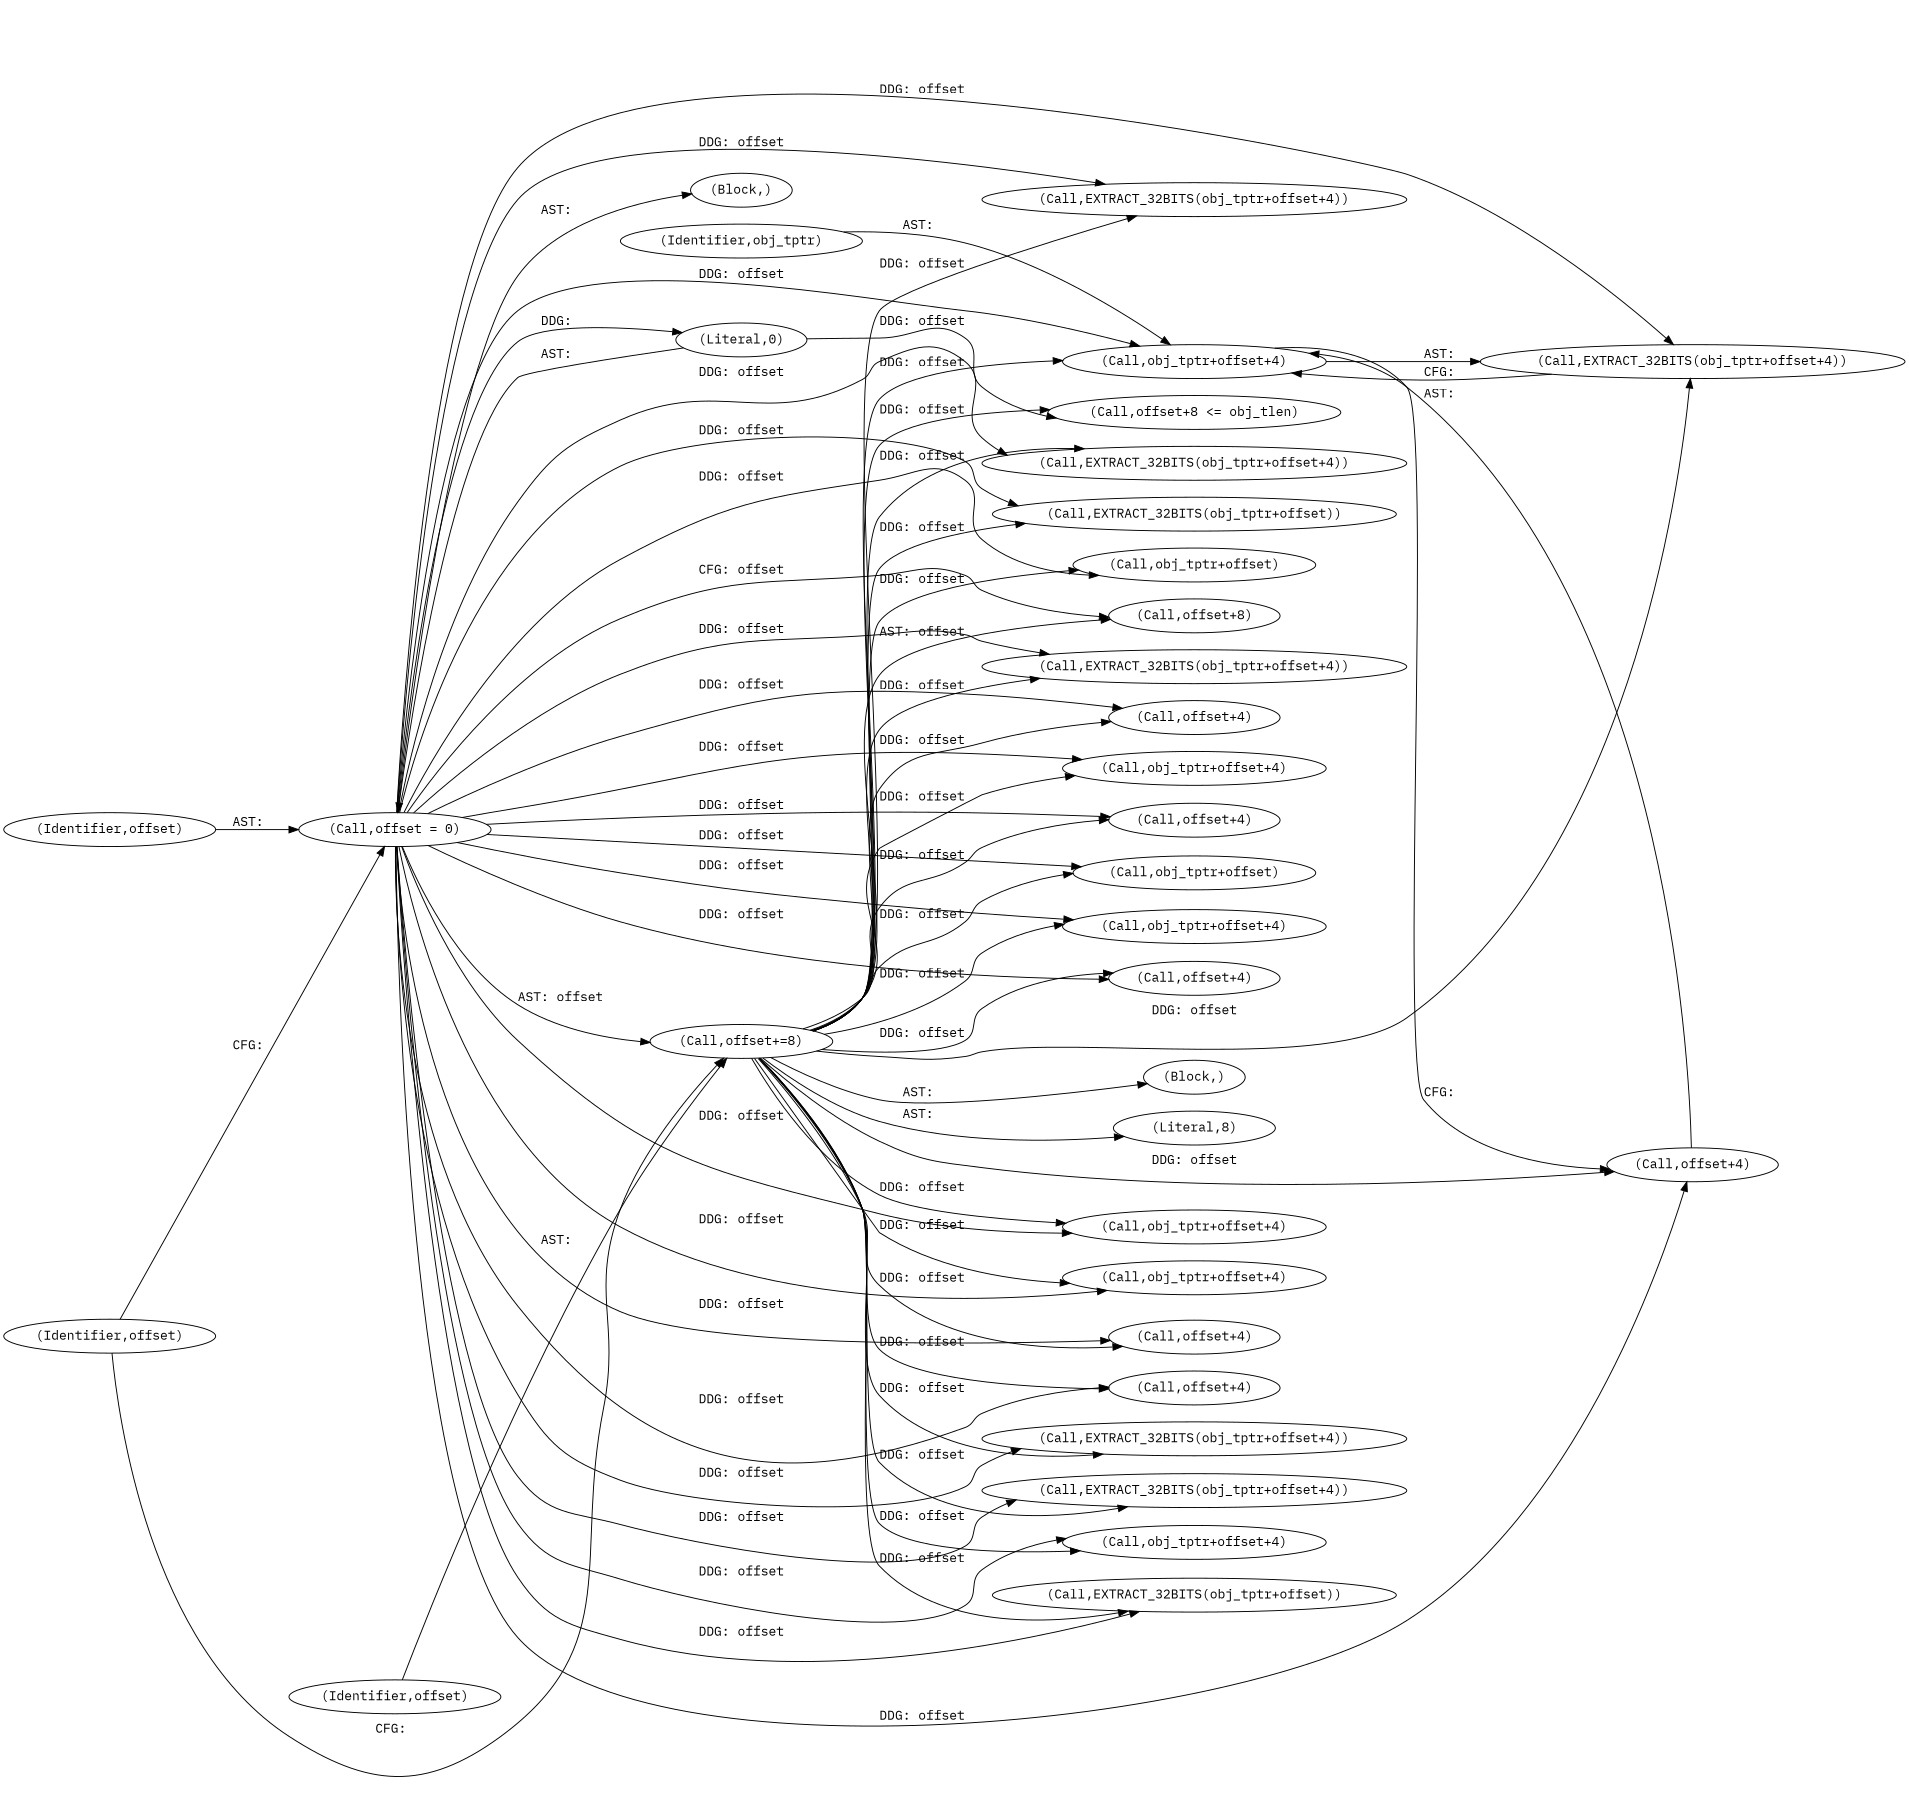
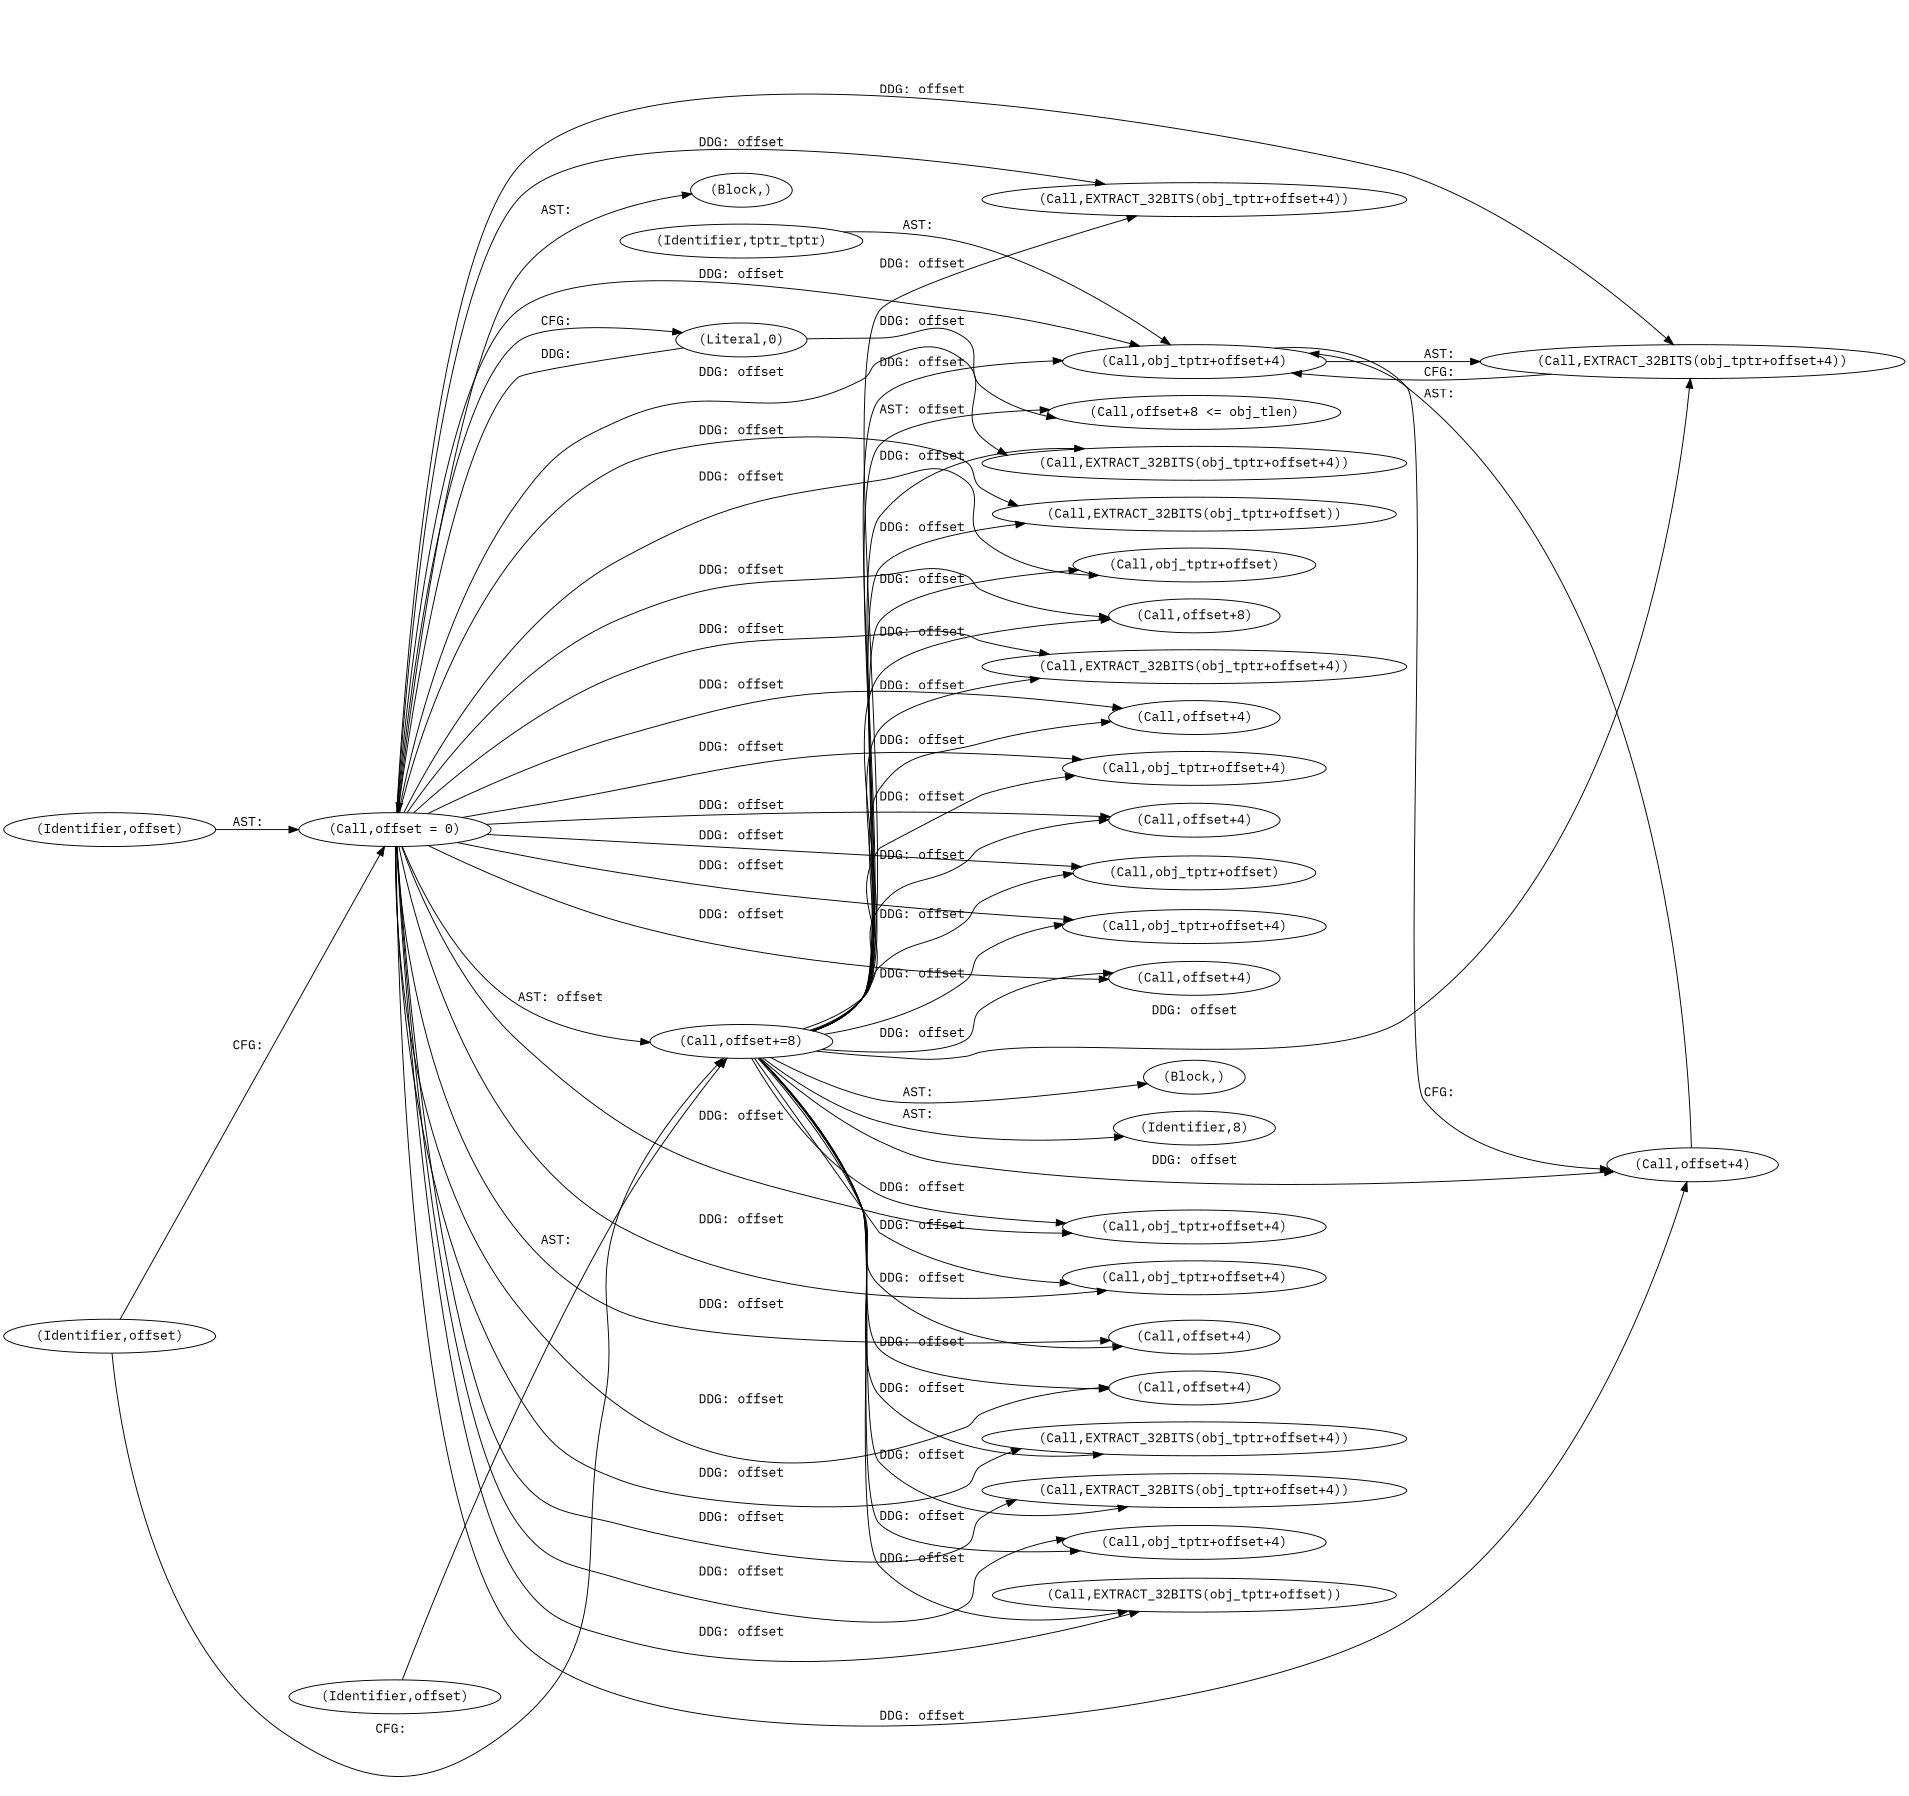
(741, 241) -> (741, 241)
(561, 322) -> (561, 322)
(561, 355) -> (561, 355)
(922, 410) -> (922, 410)
(741, 570) -> (741, 570)
(922, 632) -> (922, 632)
(1194, 1128) -> (1194, 1128)
